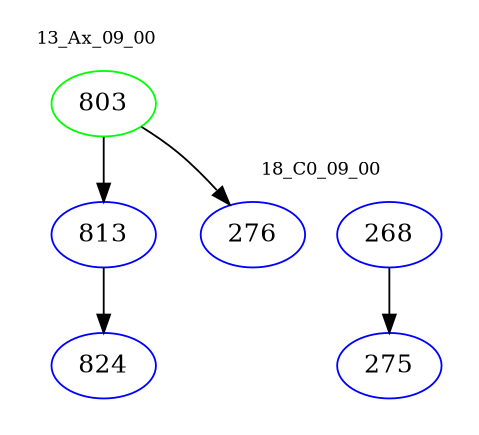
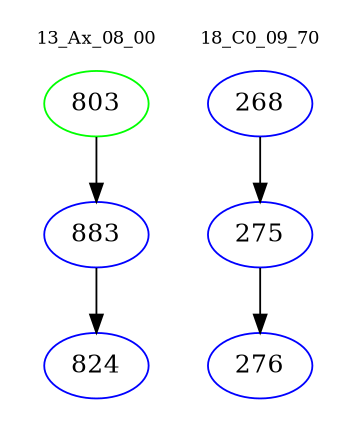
(96, 39) -> (96, 39)
(321, 170) -> (260, 39)
(198, 171) -> (260, 291)
(104, 235) -> (96, 235)
